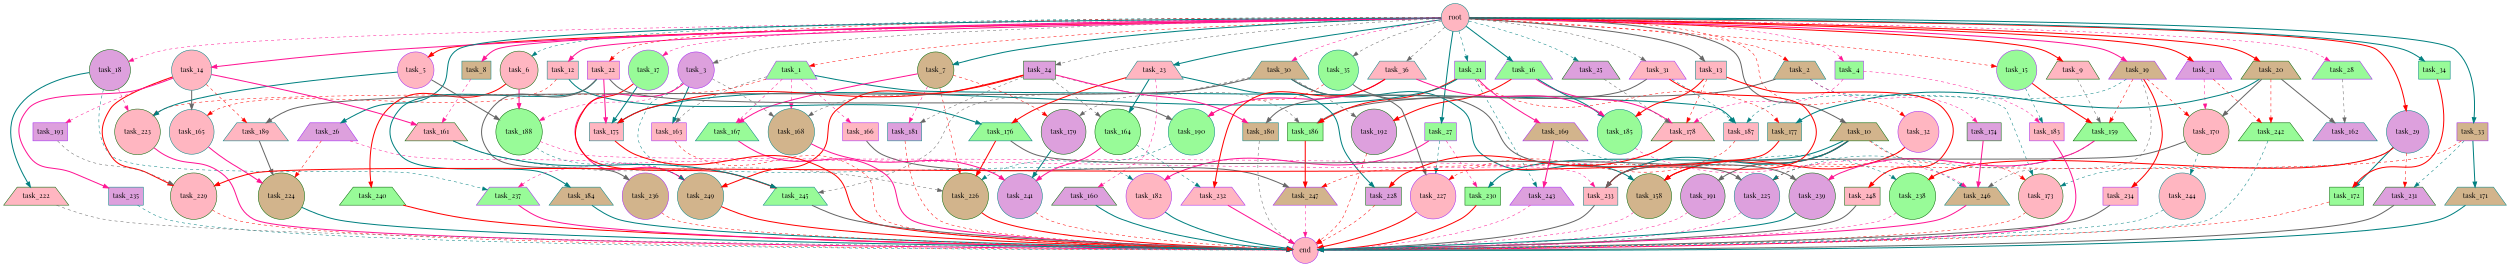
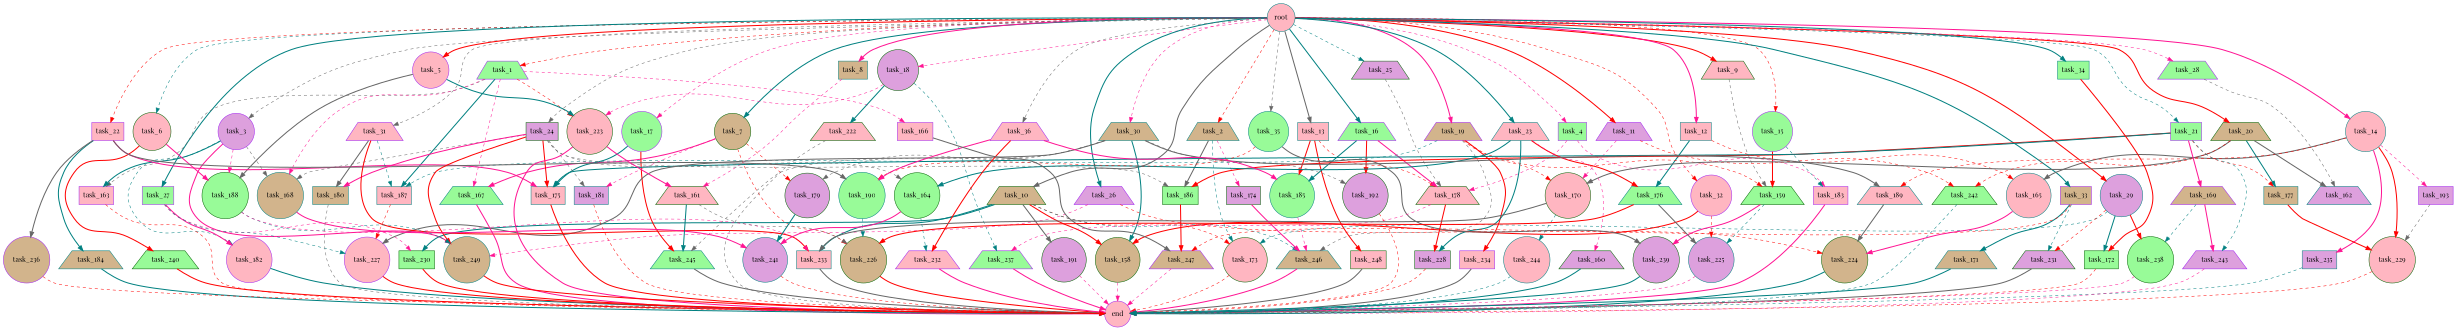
(1397, 70) -> (1019, 132)
(297, 93) -> (645, 172)
